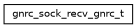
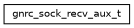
(68, 14) -> (67, 14)
